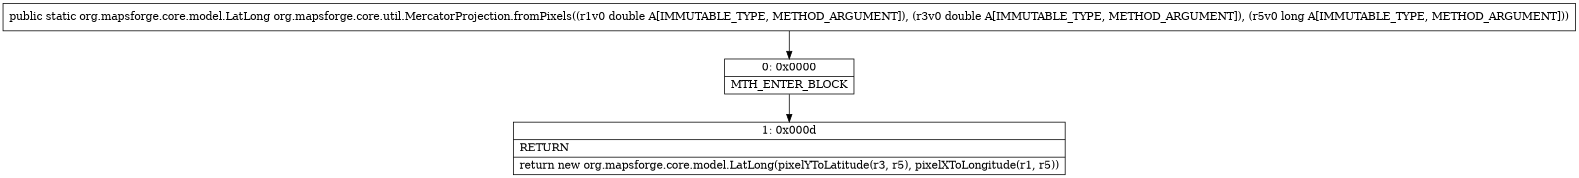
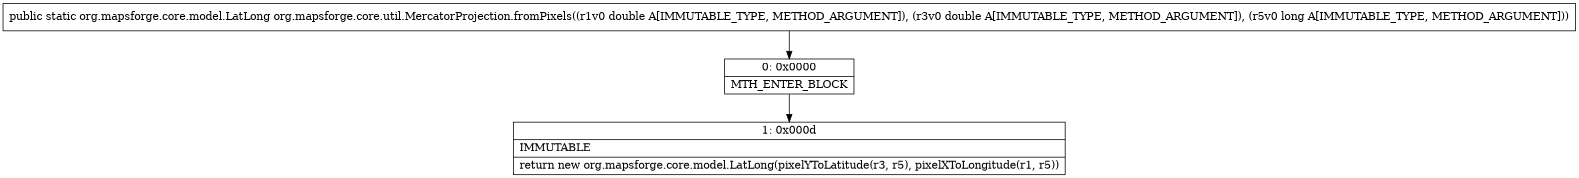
(544, 148) -> (555, 148)
